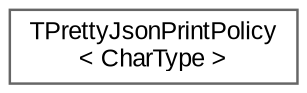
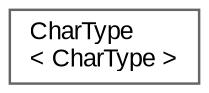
(154, 47) -> (104, 47)
